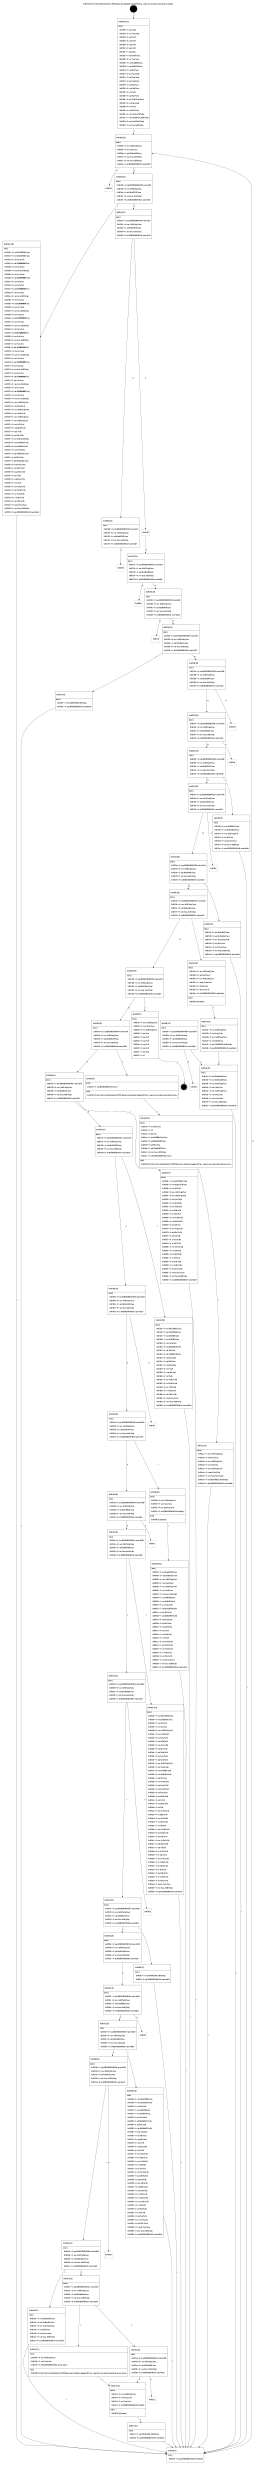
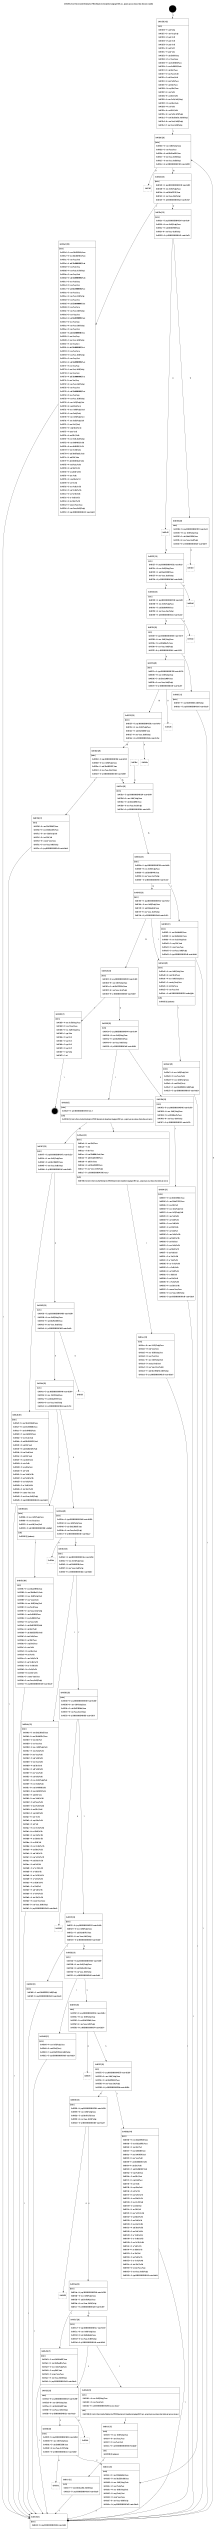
(209, 839) -> (134, 774)
(89, 1114) -> (75, 1132)
none -> (57, 2046)
(139, 2379) -> (60, 2421)
